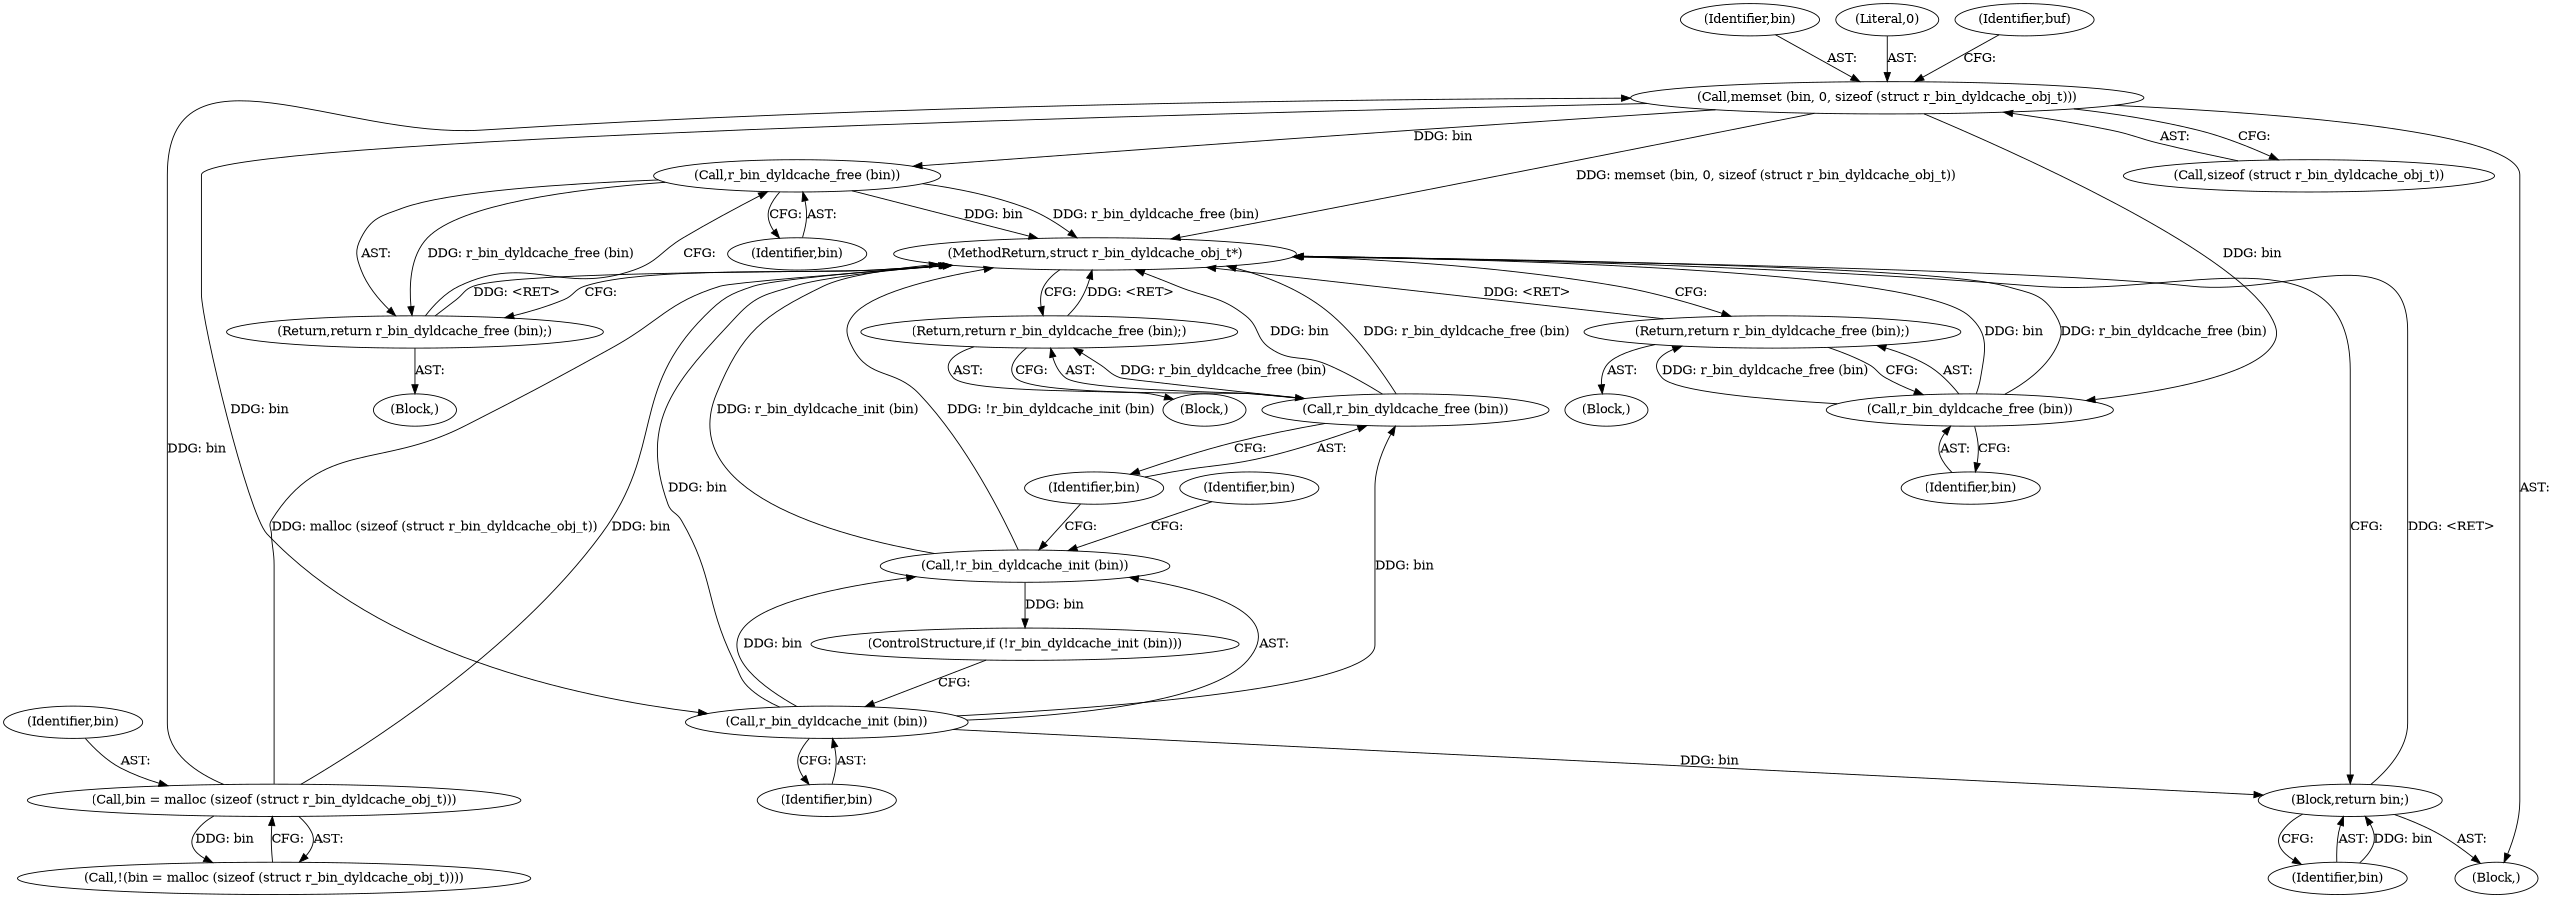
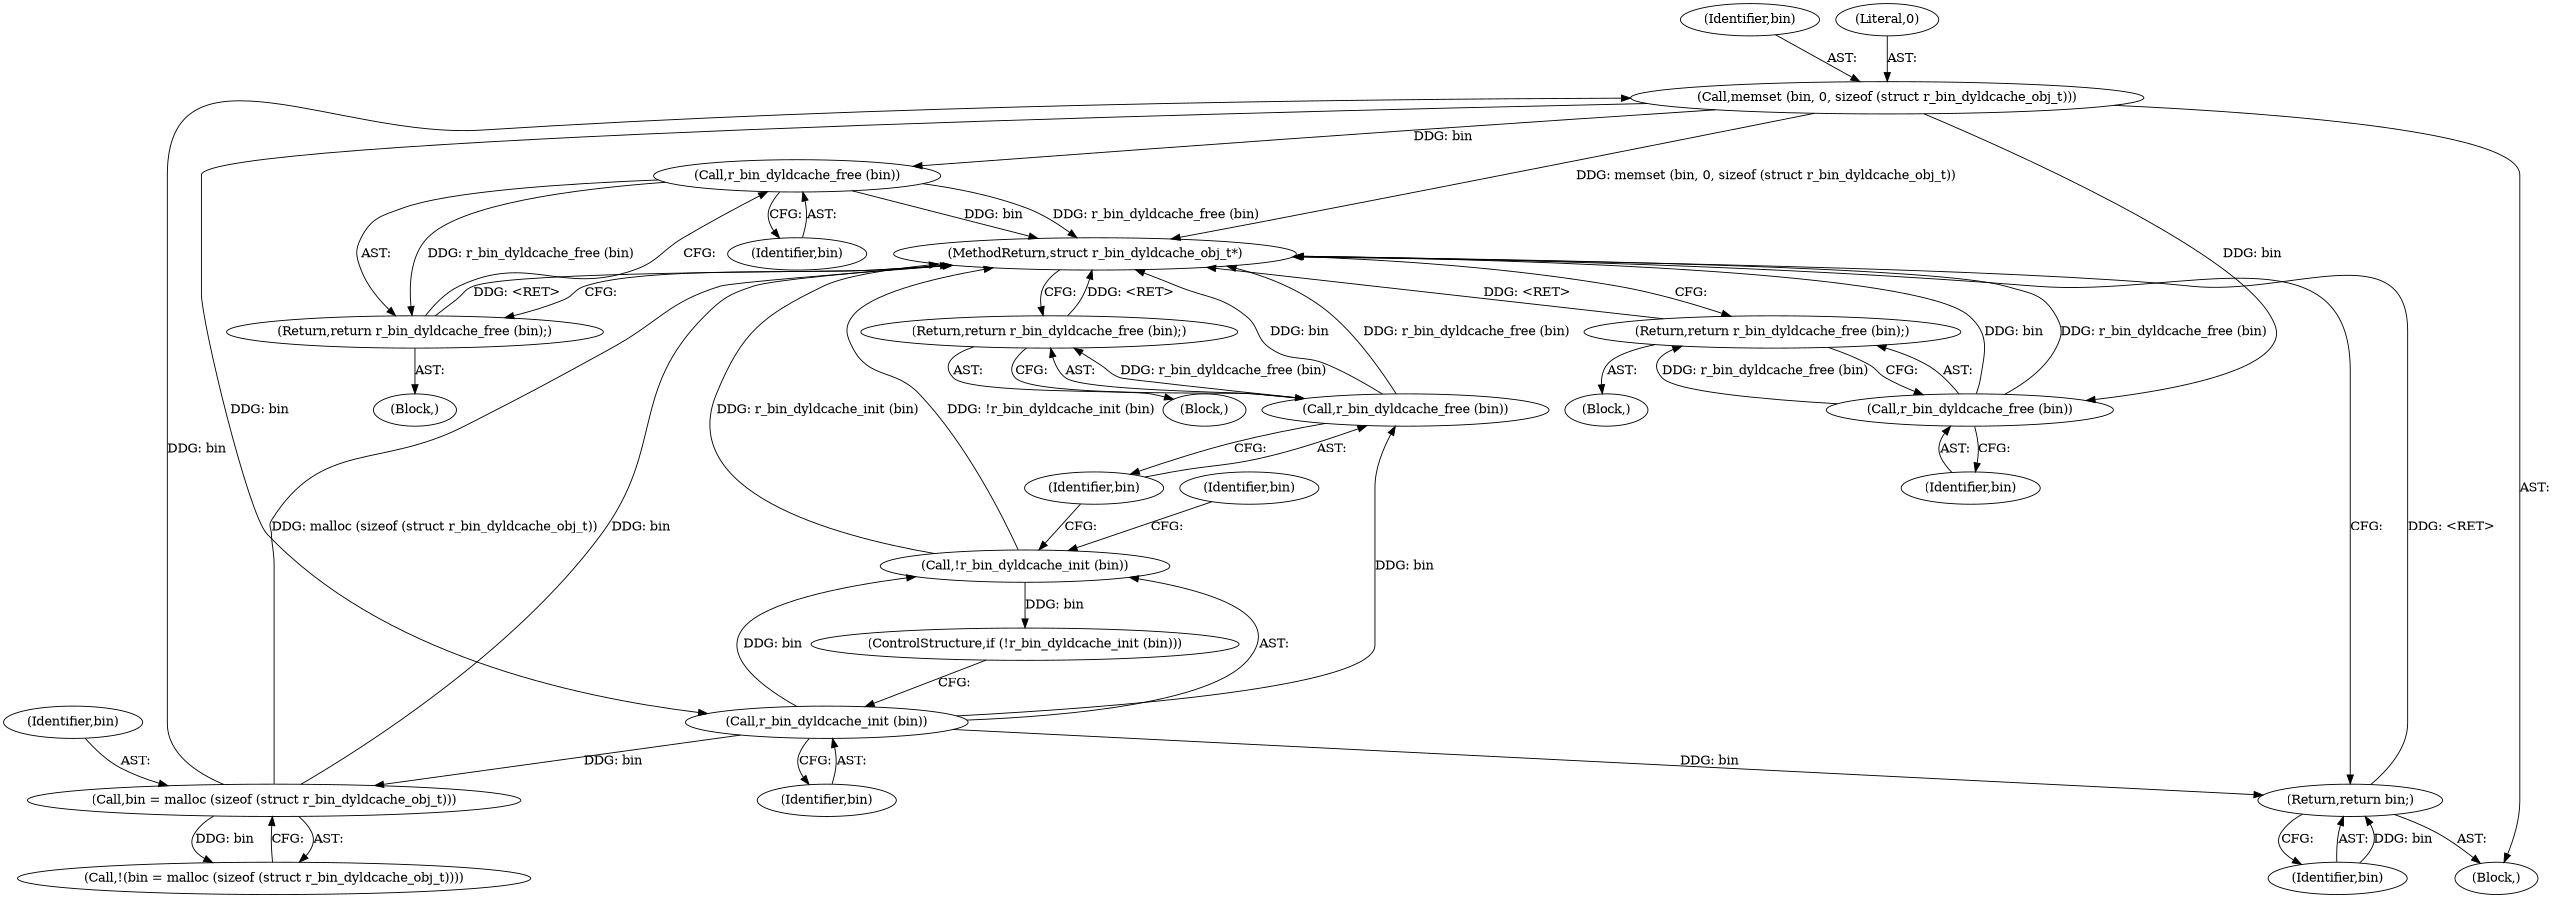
(2025, 20) -> none
(2309, 176) -> none
(665, 412) -> (562, 760)
(2350, 800) -> (2350, 800)
